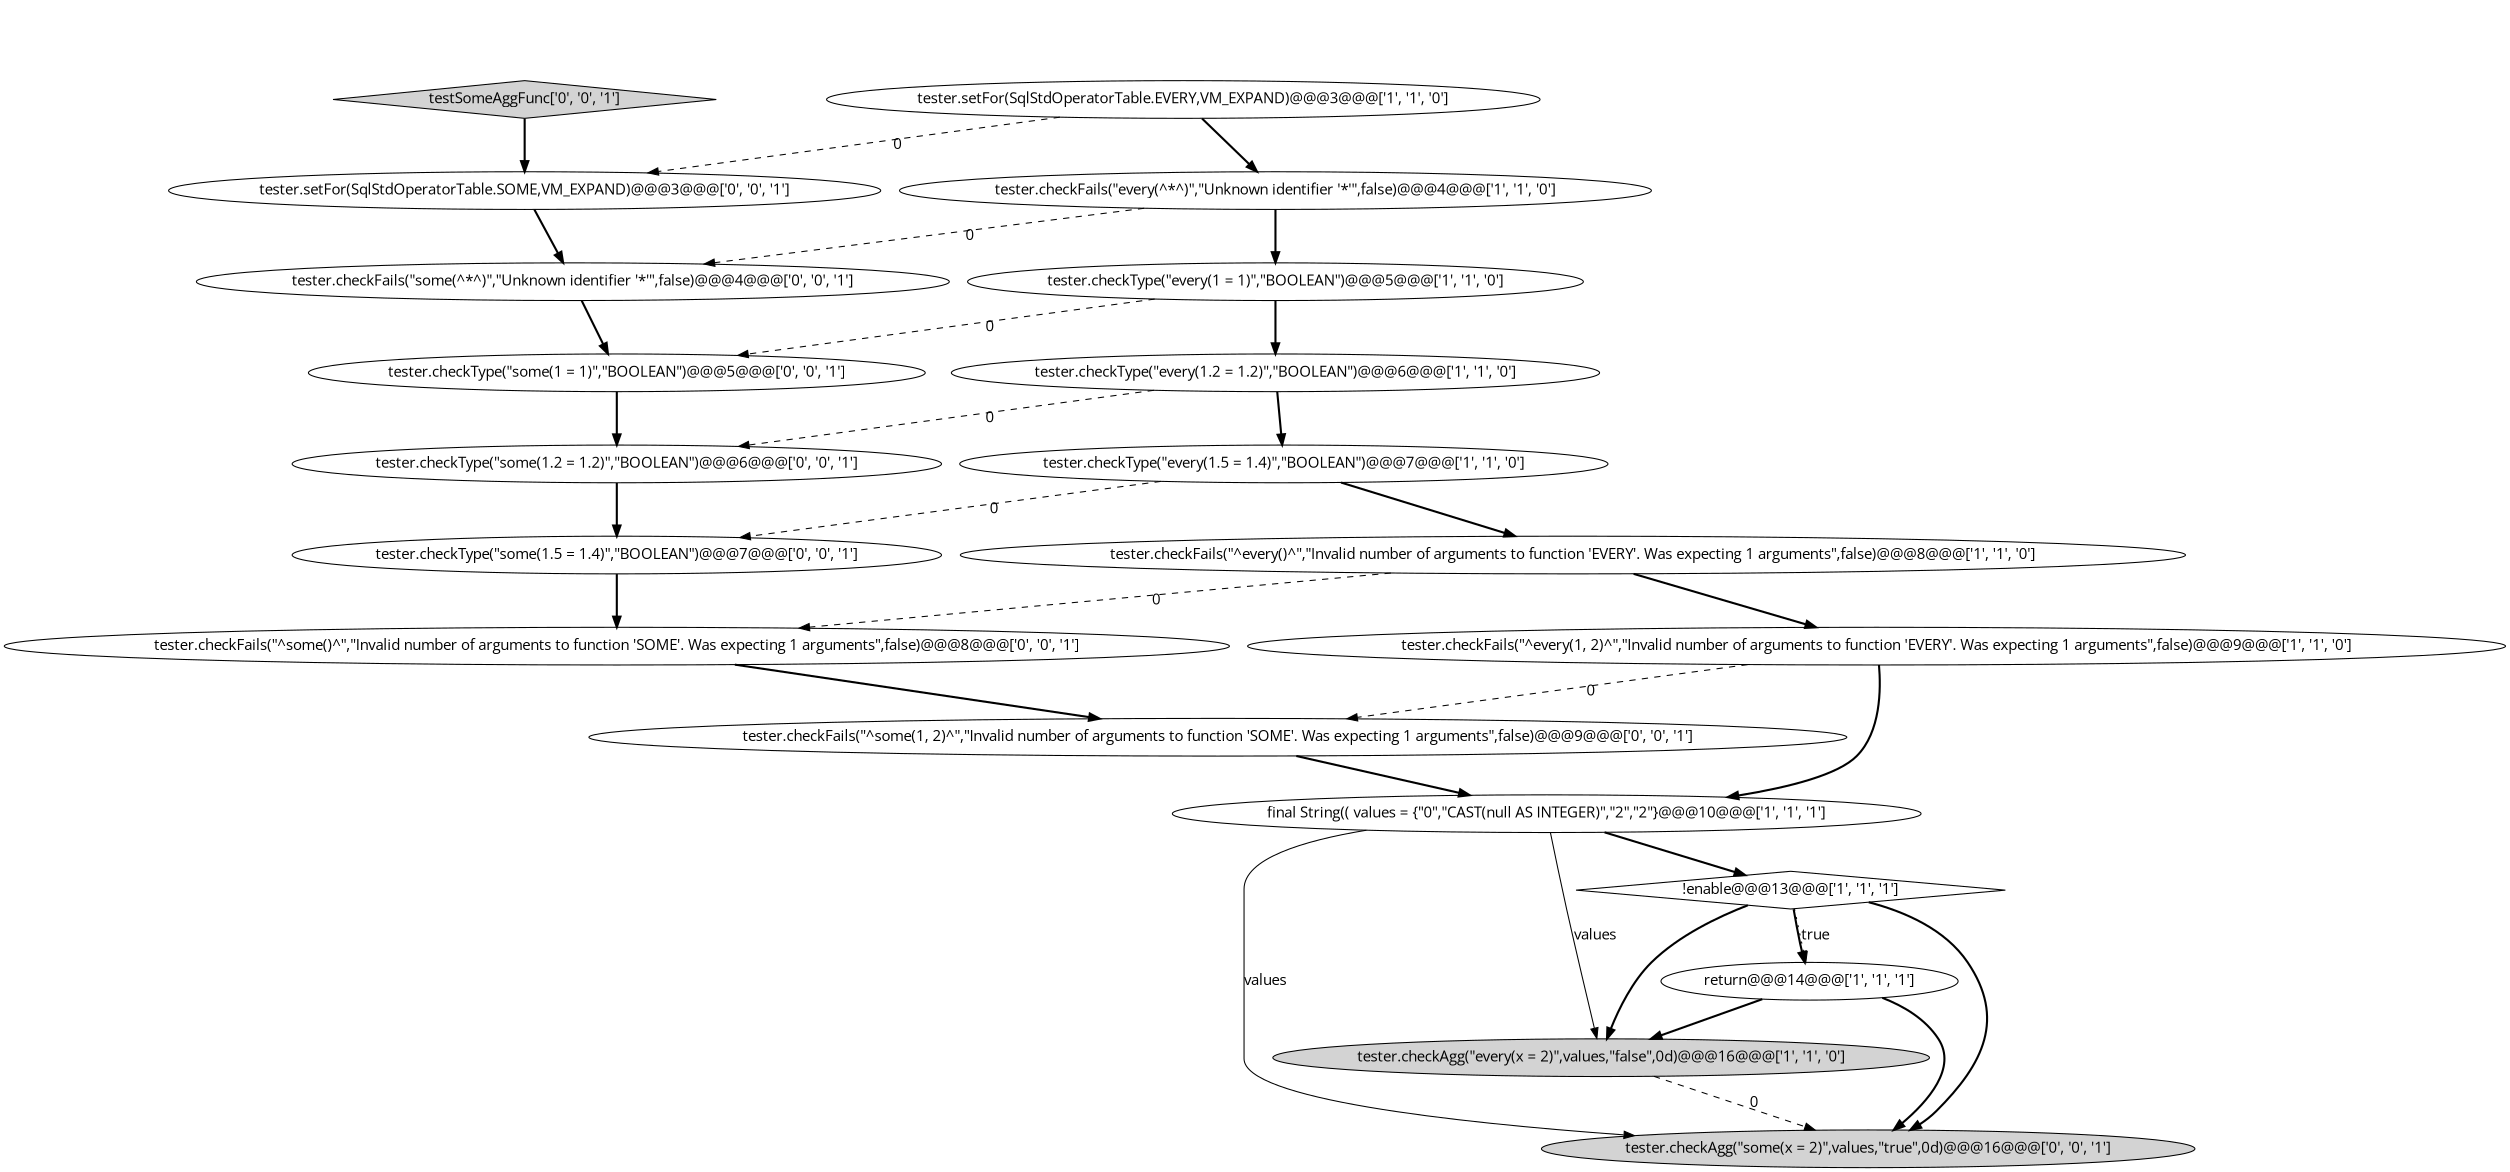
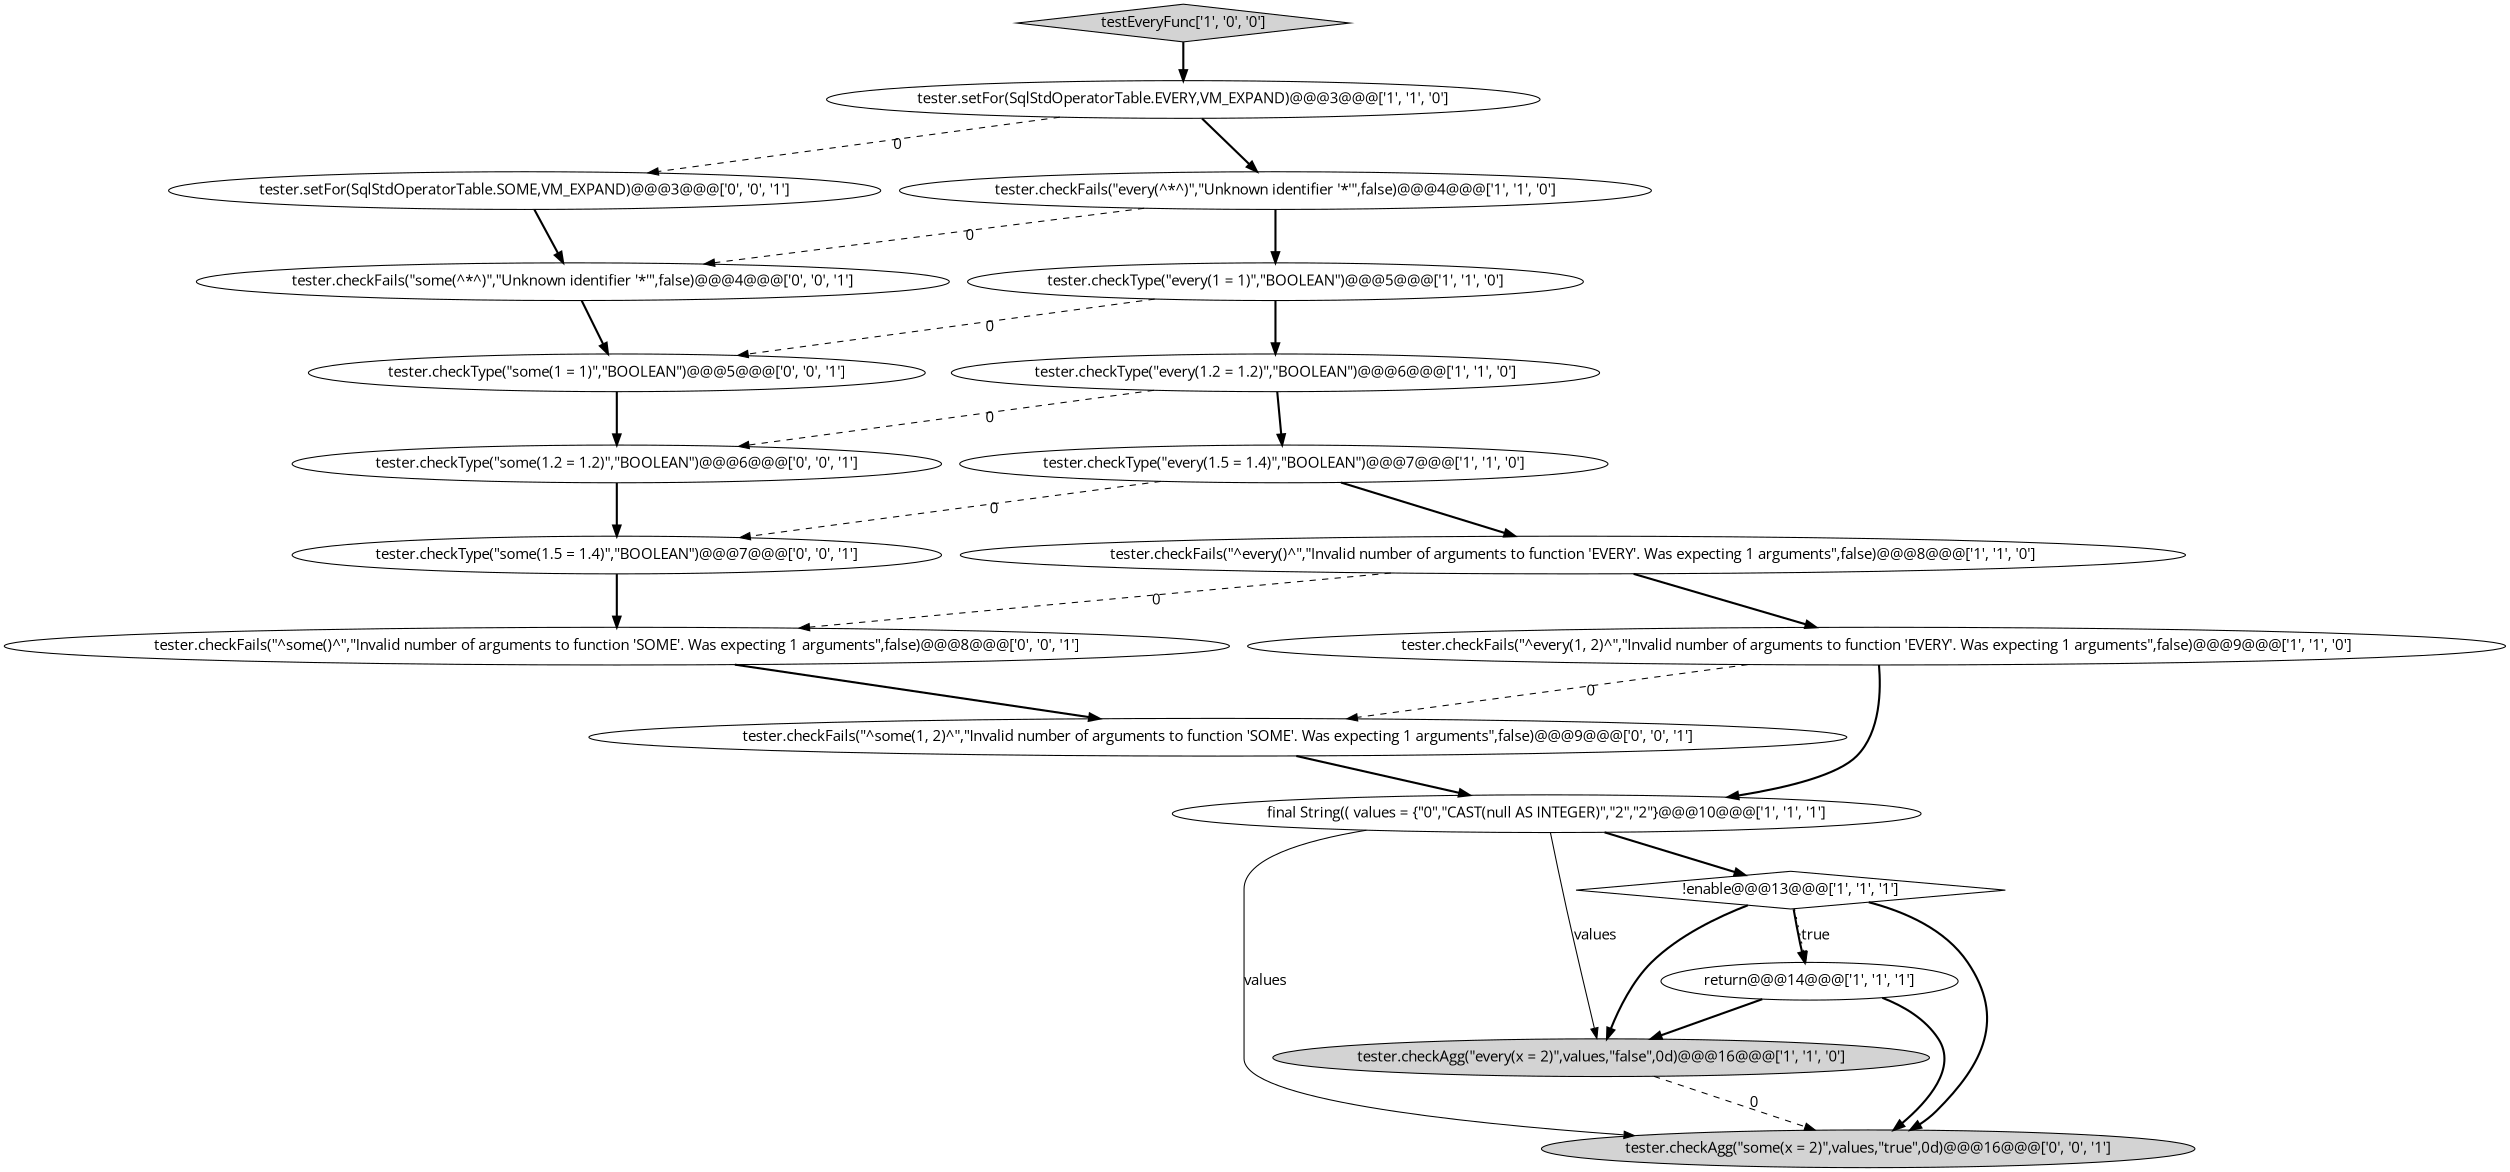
none -> (1183, 23)
(525, 99) -> none
